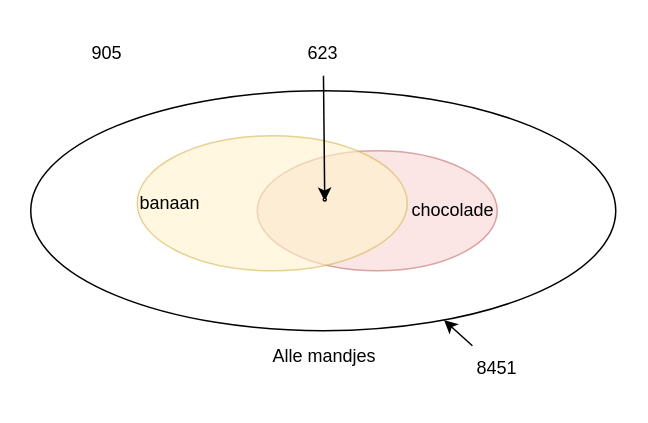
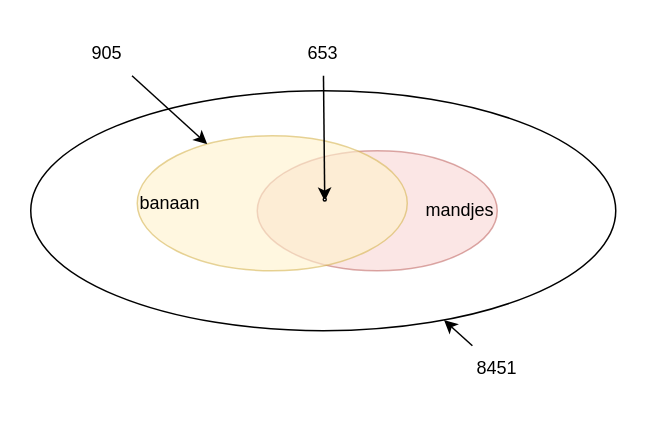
(323, 53) -> (323, 53)
none -> (166, 107)
(451, 211) -> (459, 211)
(325, 356) -> none
